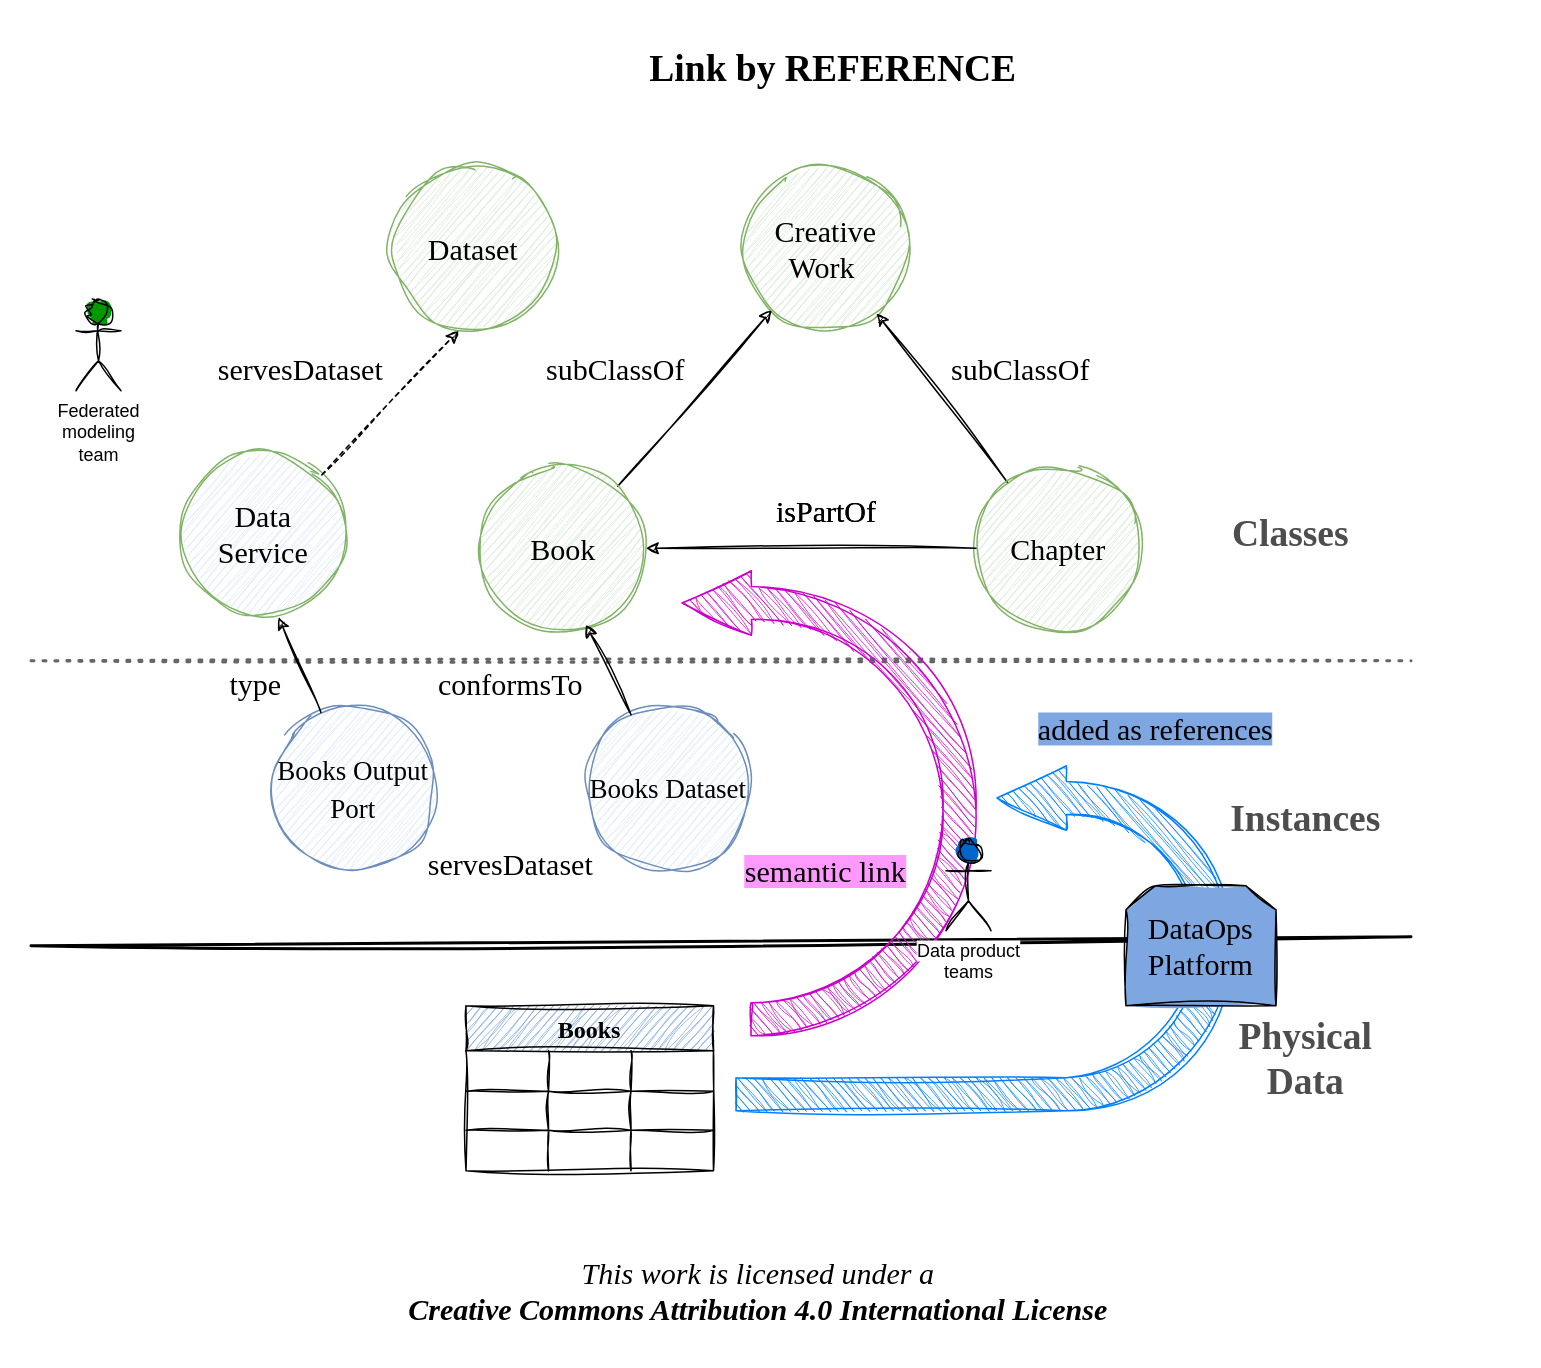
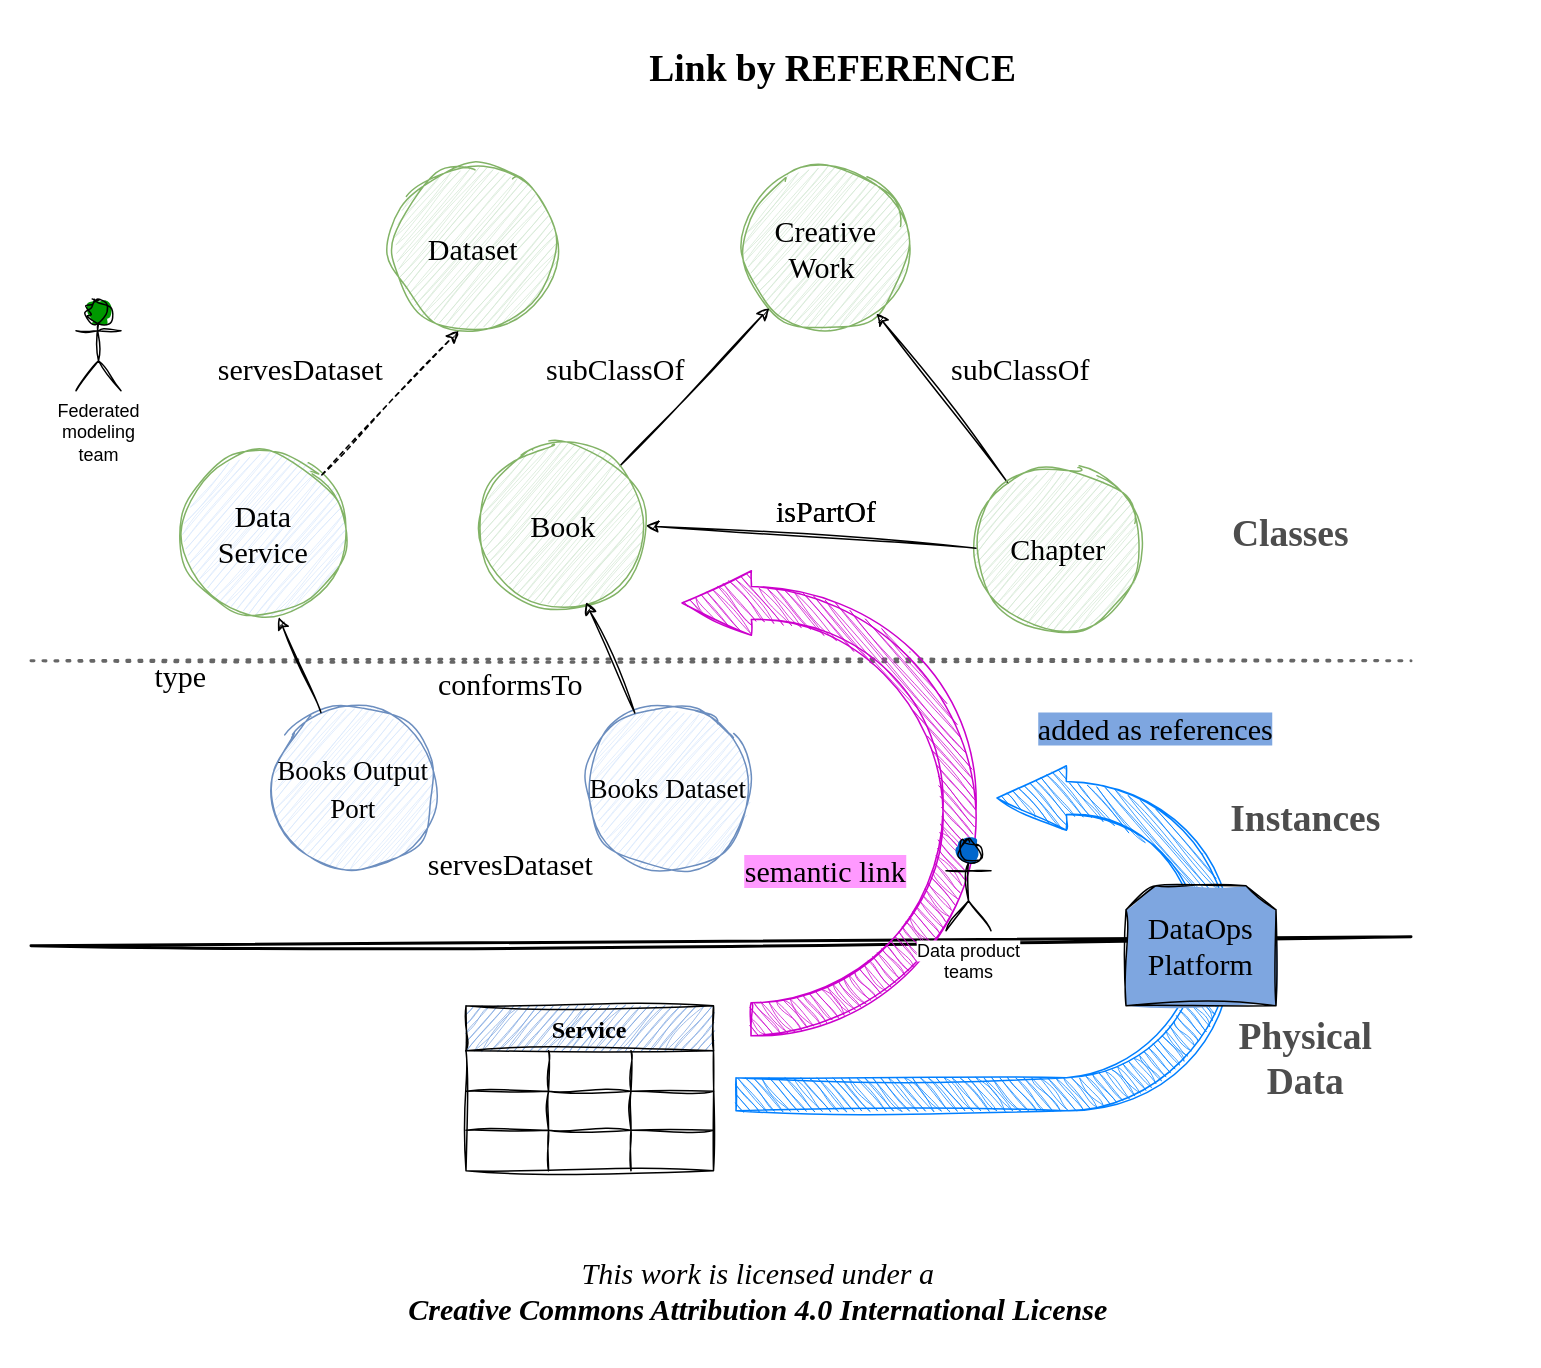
(563, 548) -> (563, 526)
(256, 683) -> (181, 676)
(589, 1030) -> (589, 1030)
